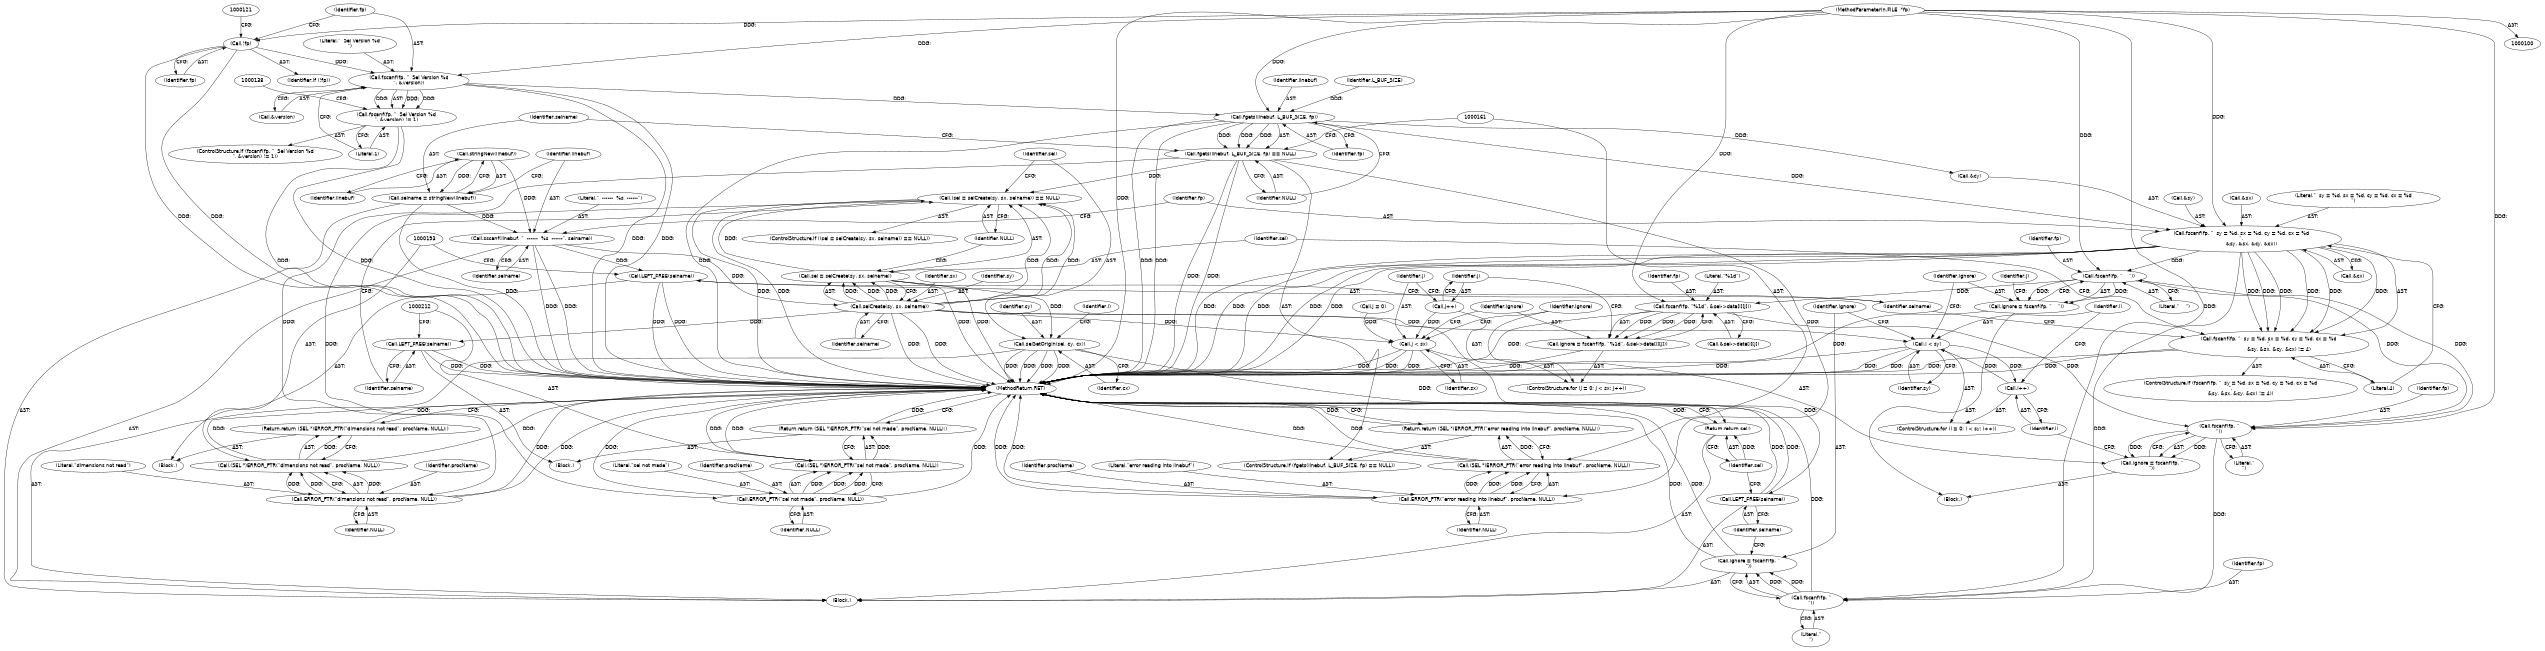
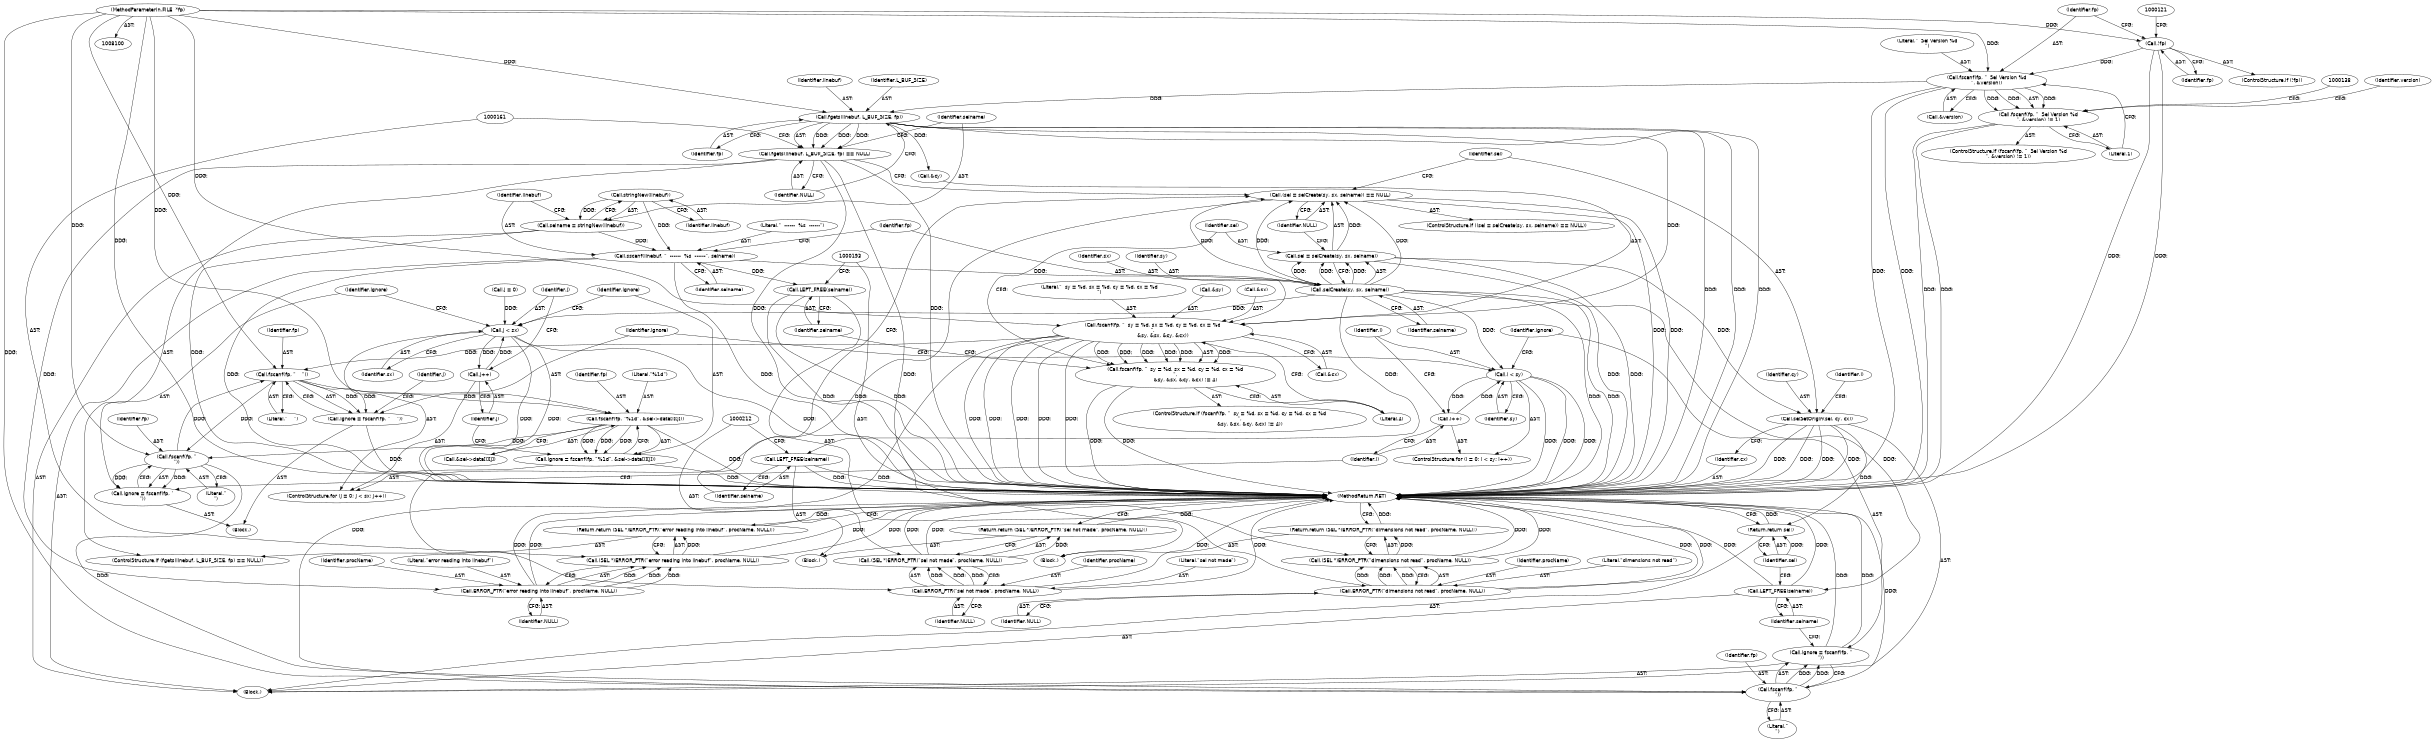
(2523, 44) -> (113, 44)
(309, 81) -> (2272, 81)
none -> (2398, 81)
(1337, 99) -> (888, 99)
(1156, 176) -> (901, 176)
none -> (485, 346)
(1083, 368) -> (1565, 491)
